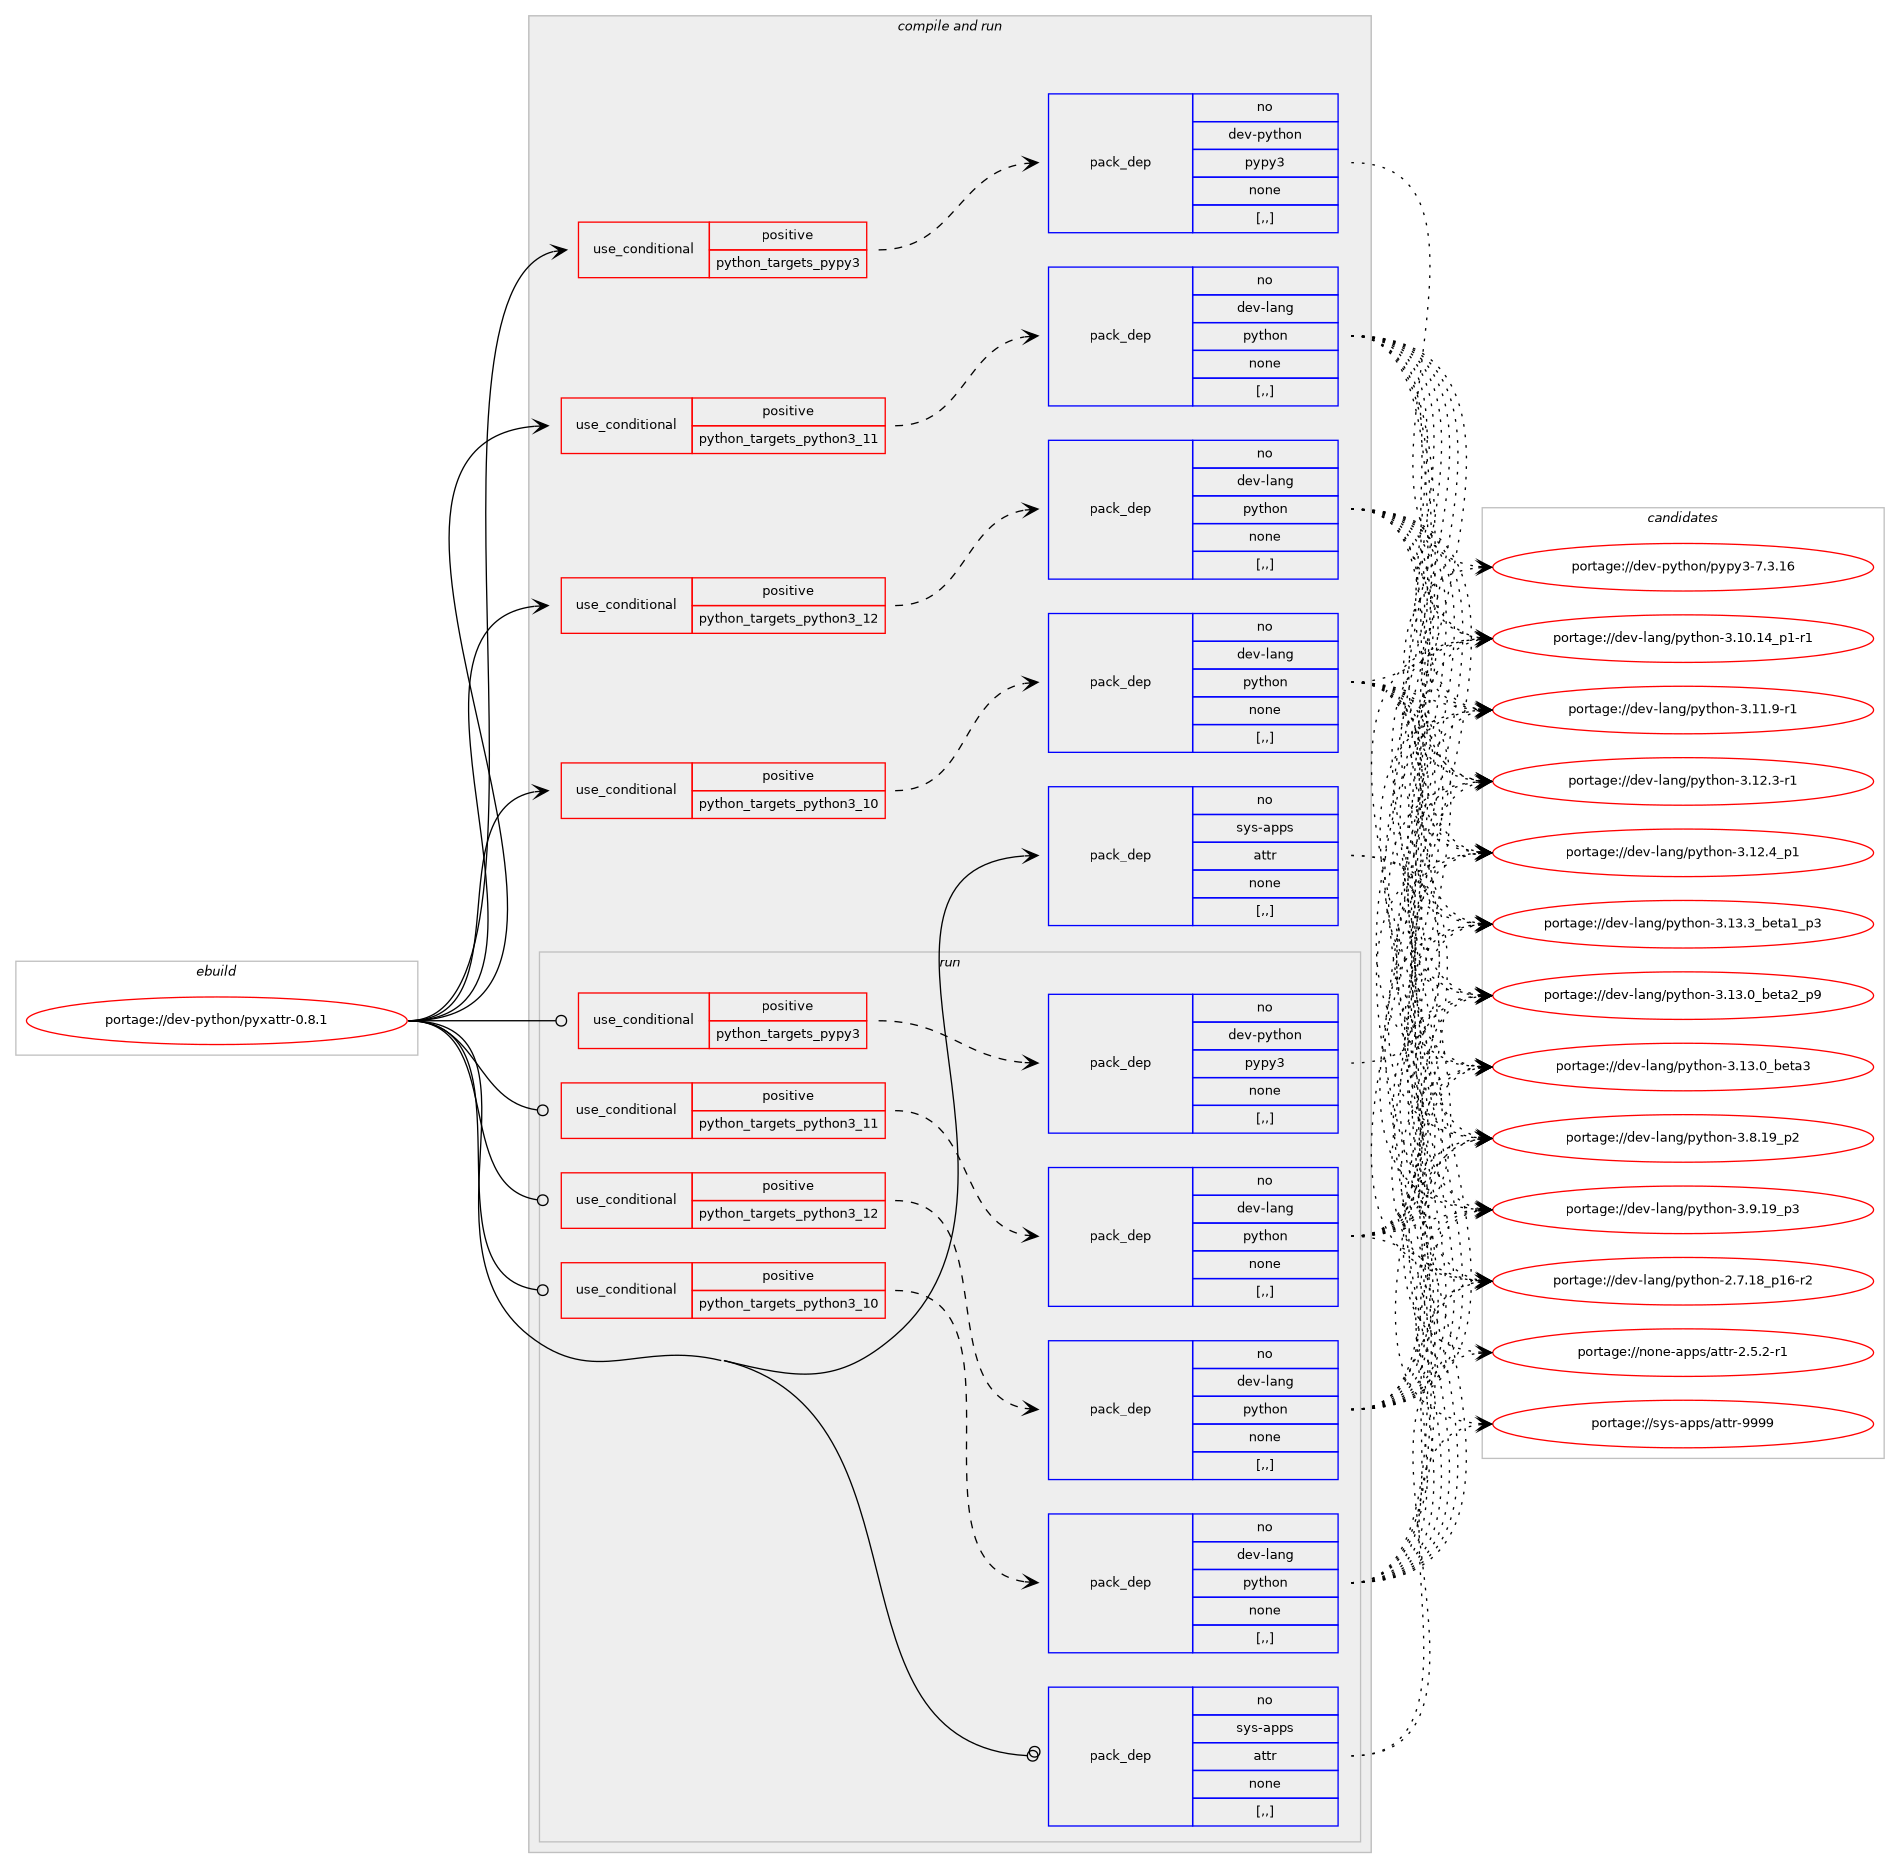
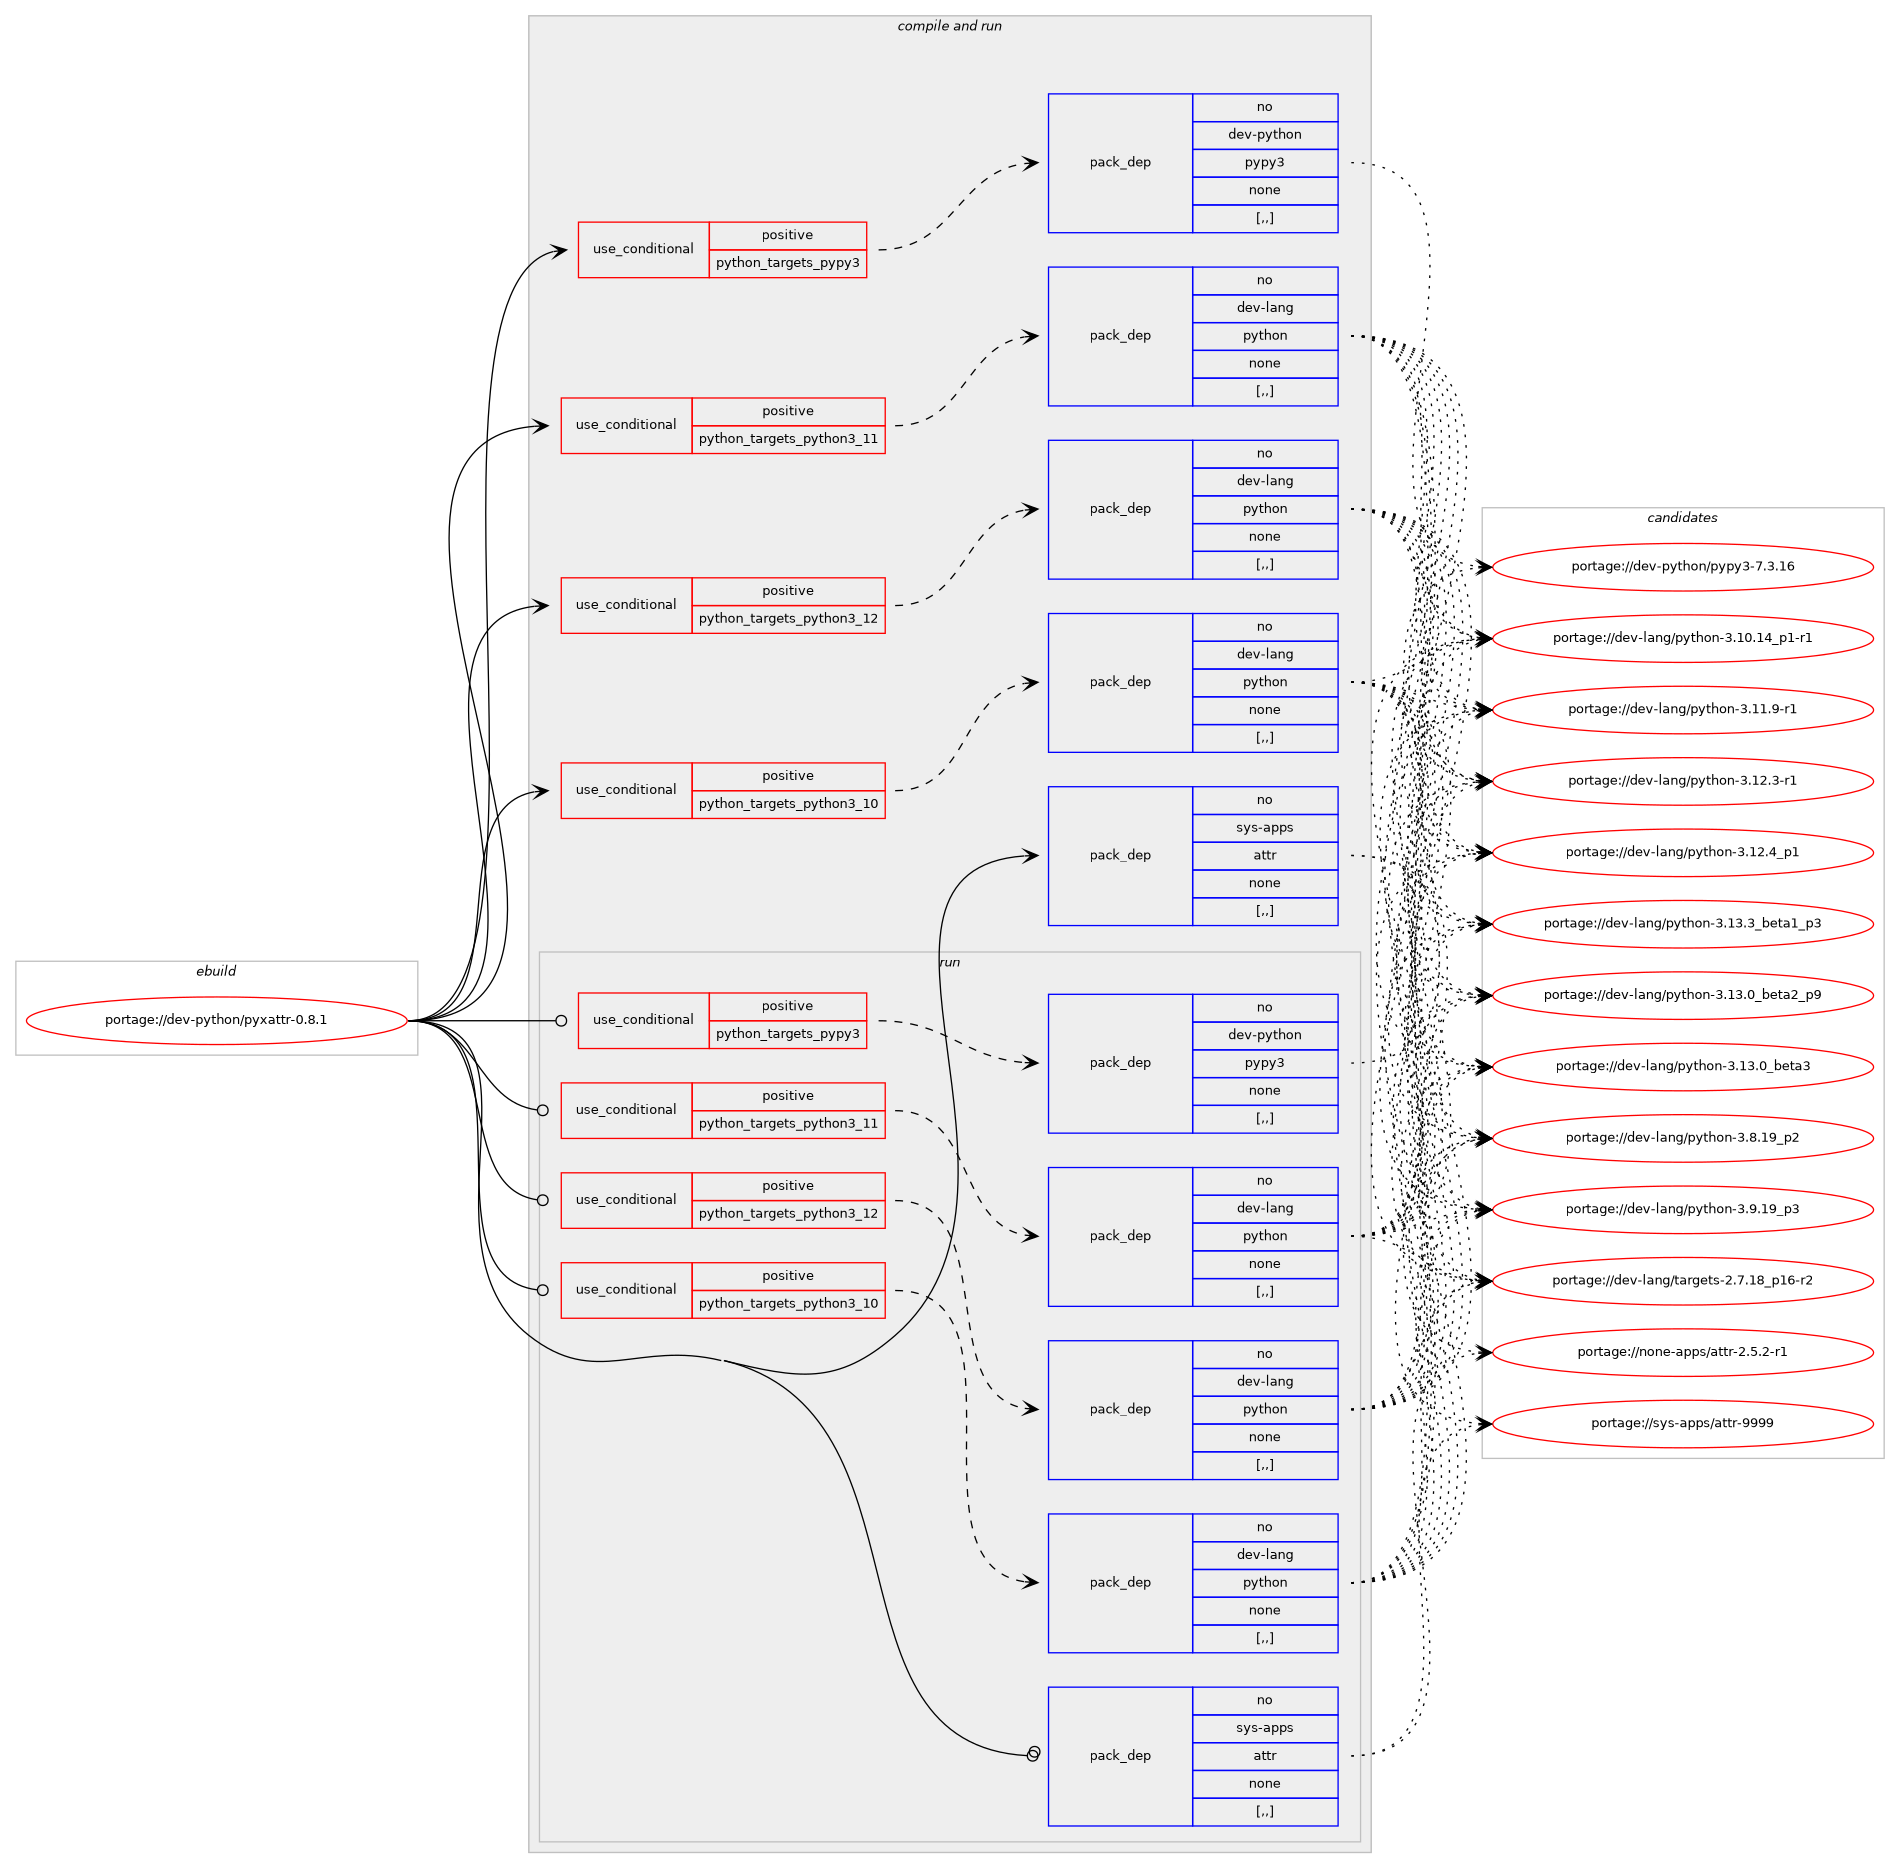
(1683, 1281) -> (1683, 1281)
